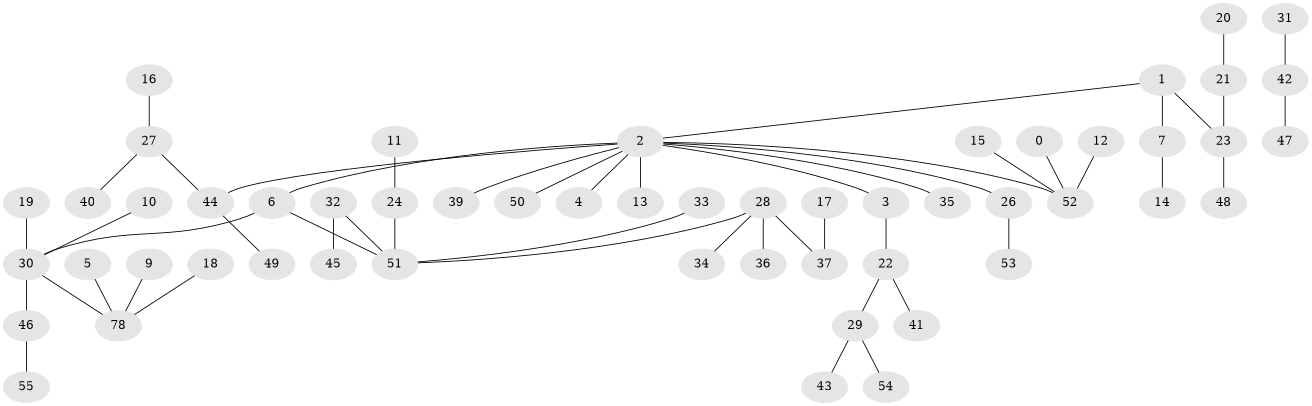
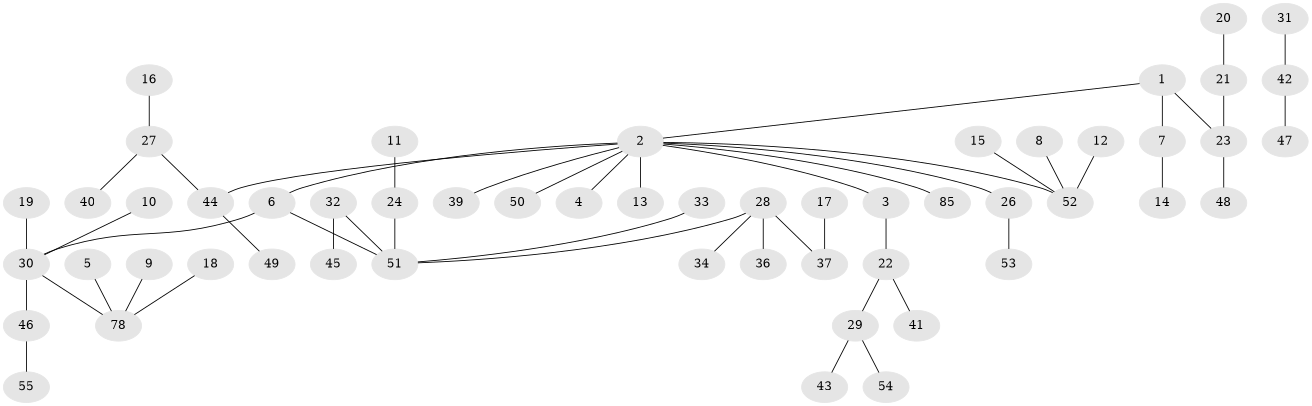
(1040, 142) -> (1040, 142)
(947, 203) -> (947, 203)
